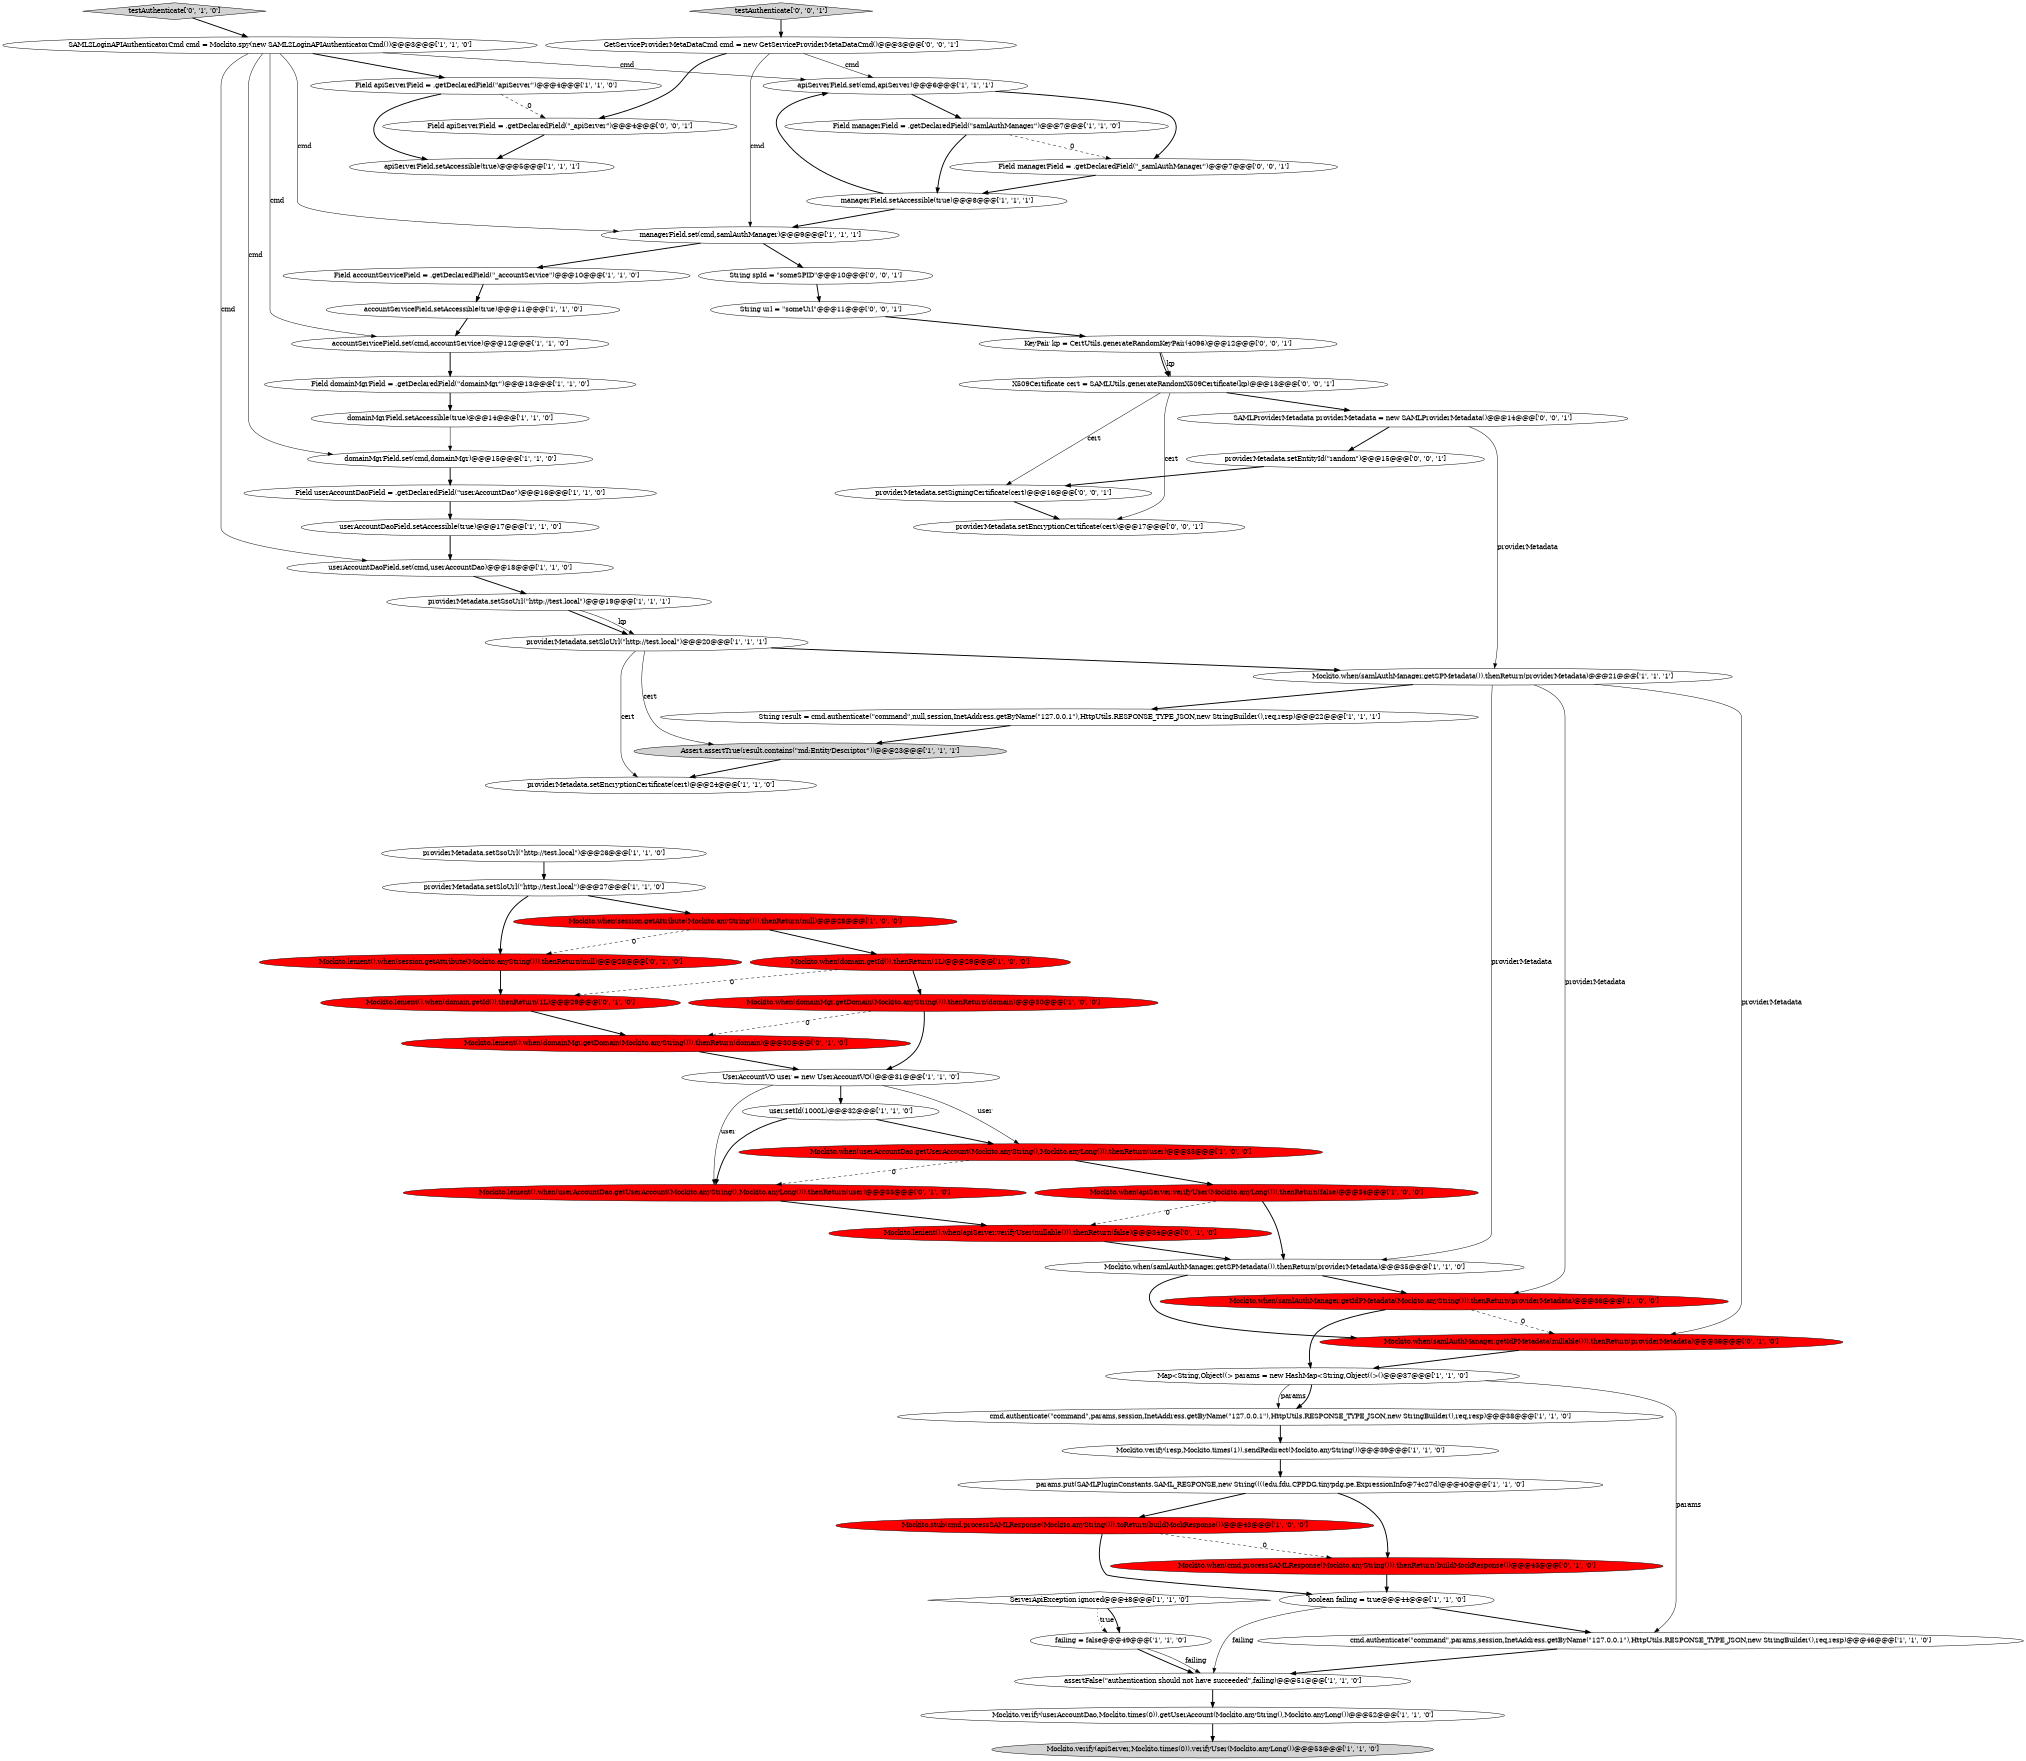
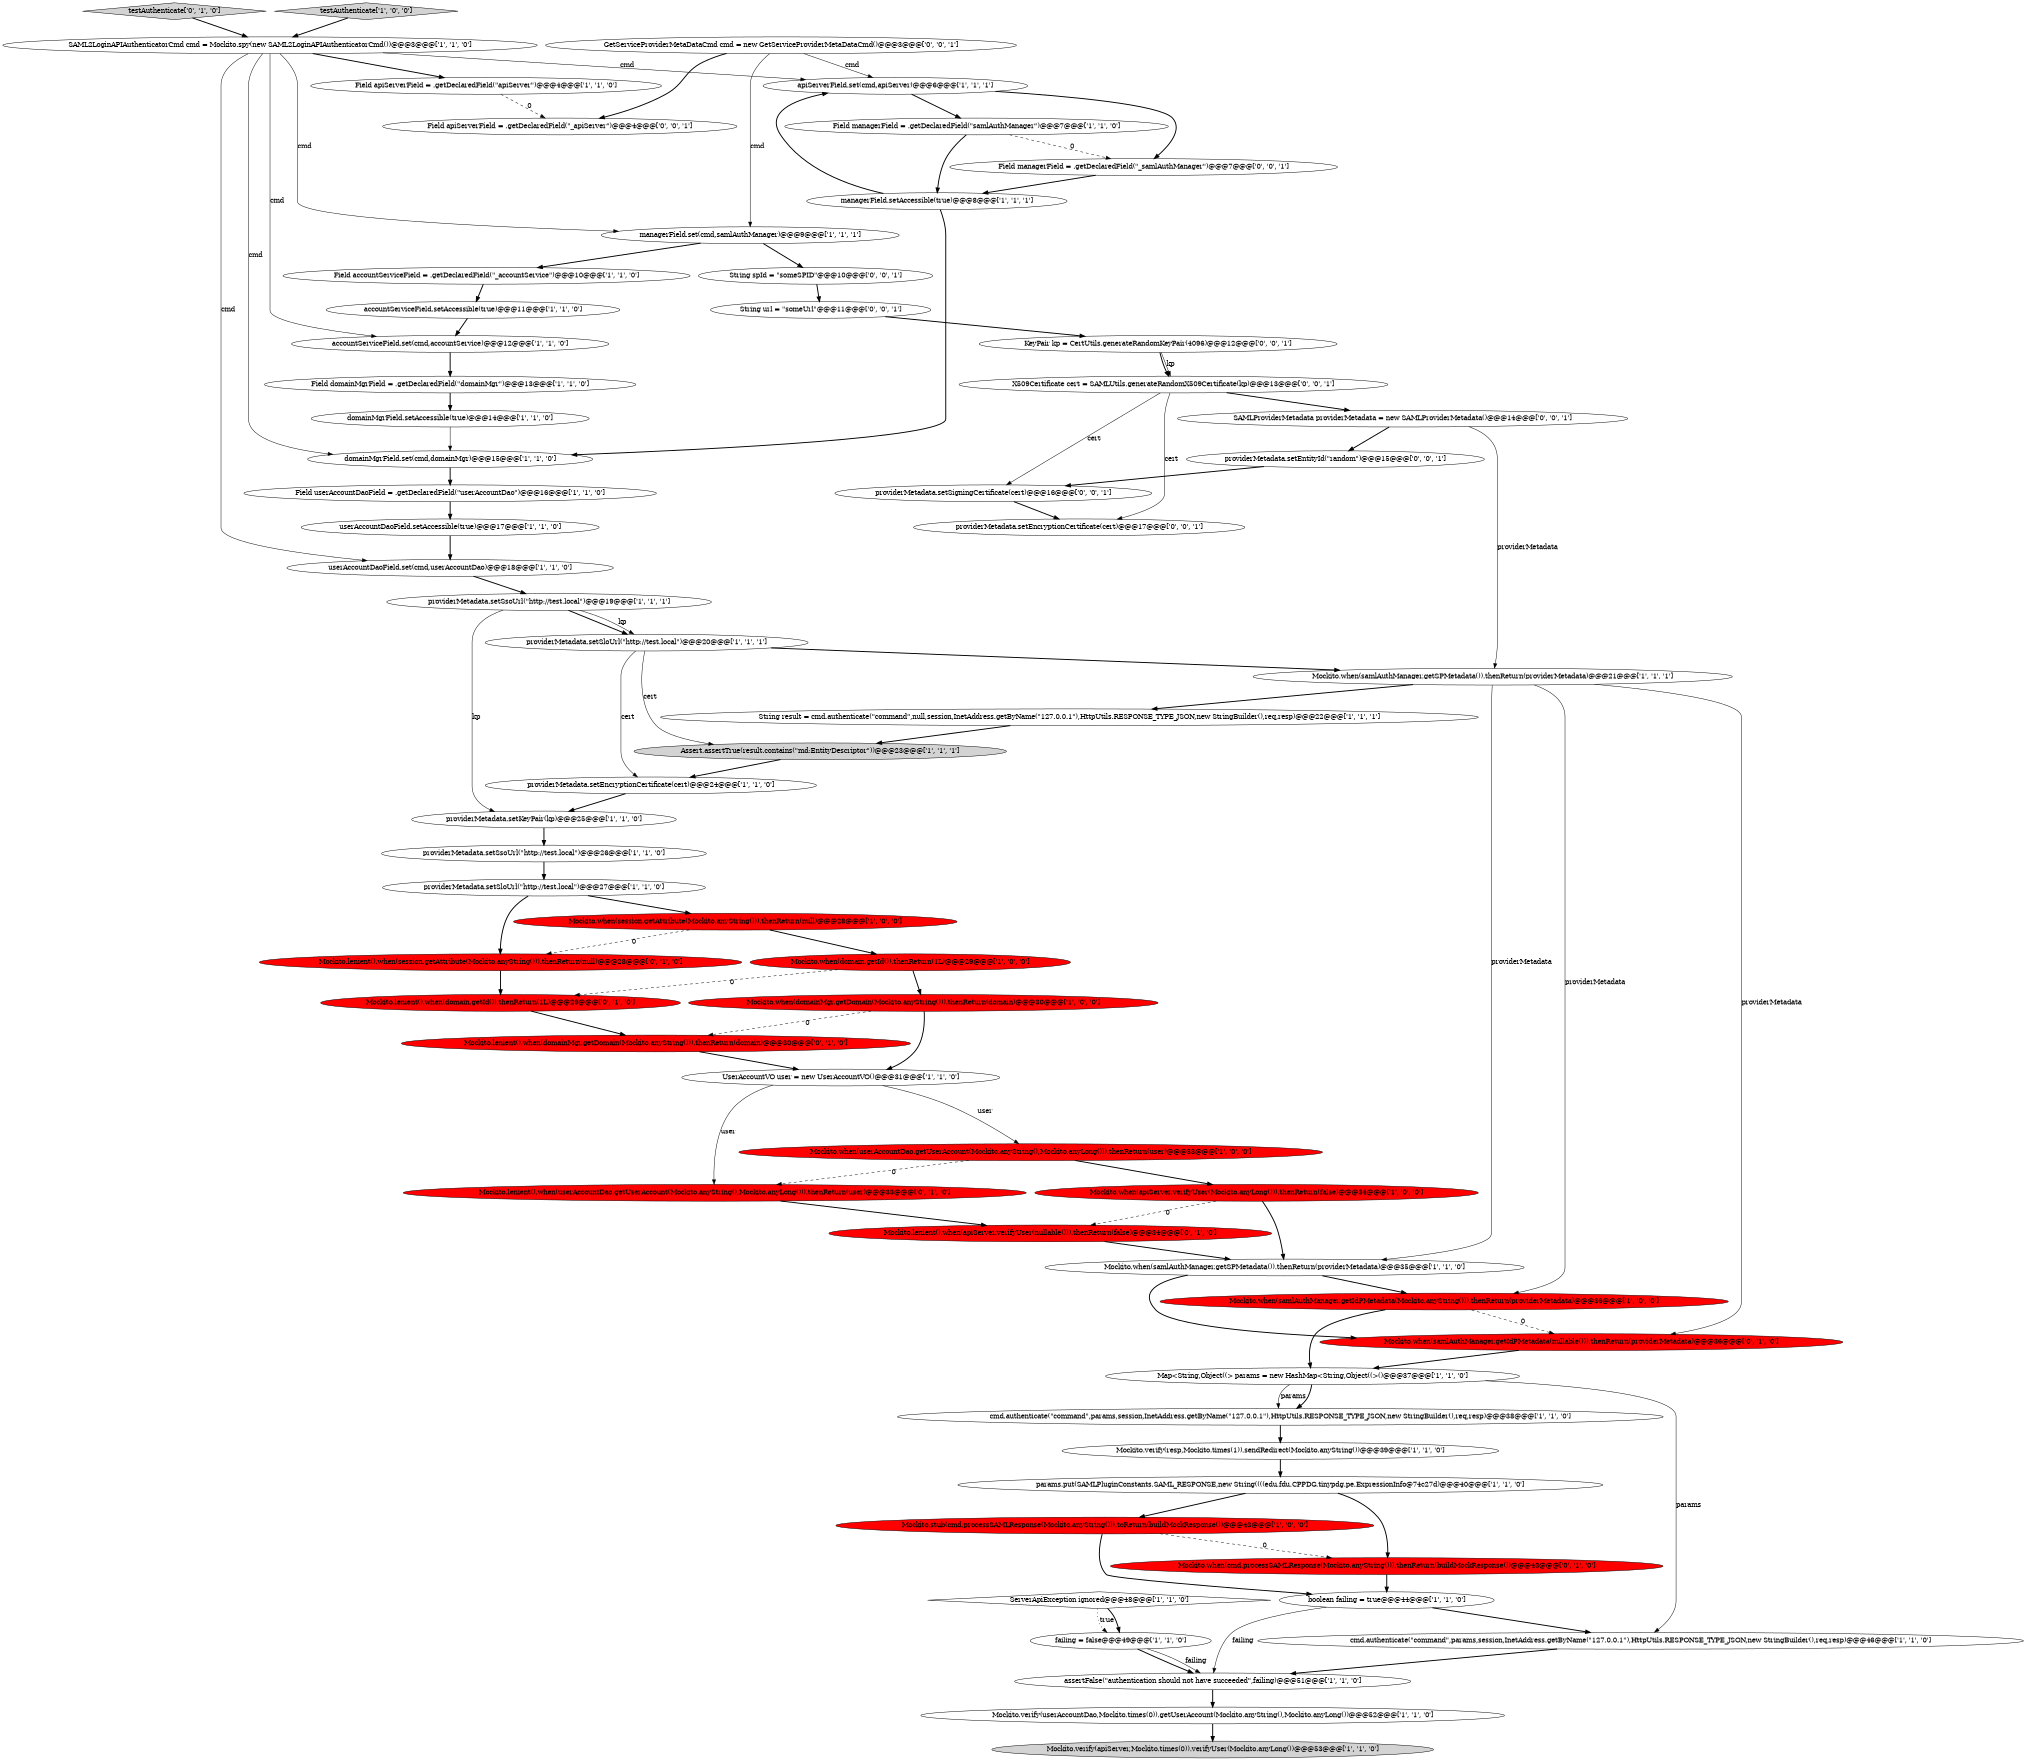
none -> (366, 11)
(781, 11) -> none
(482, 167) -> none
(846, 218) -> (868, 437)
none -> (544, 819)
(841, 1112) -> none
